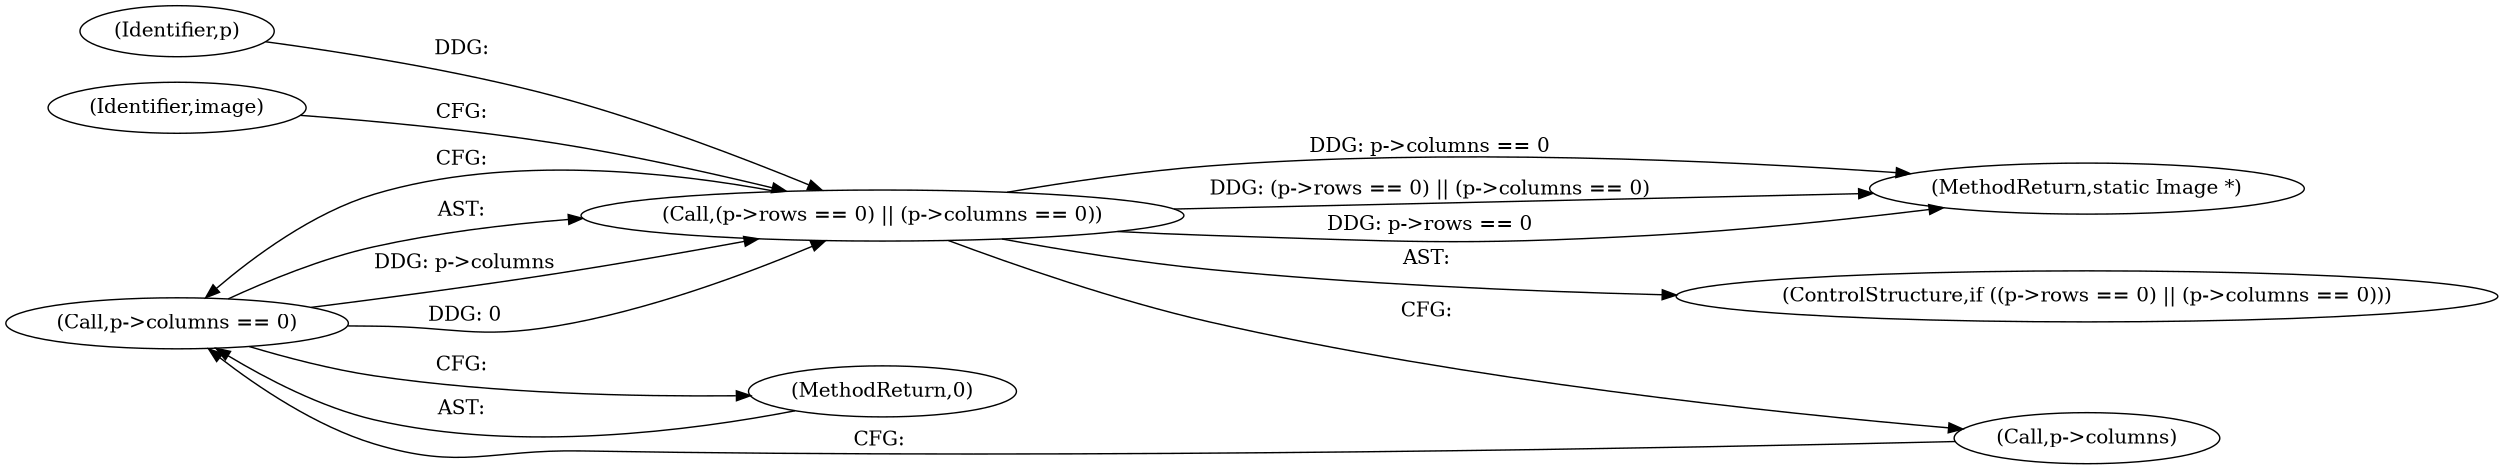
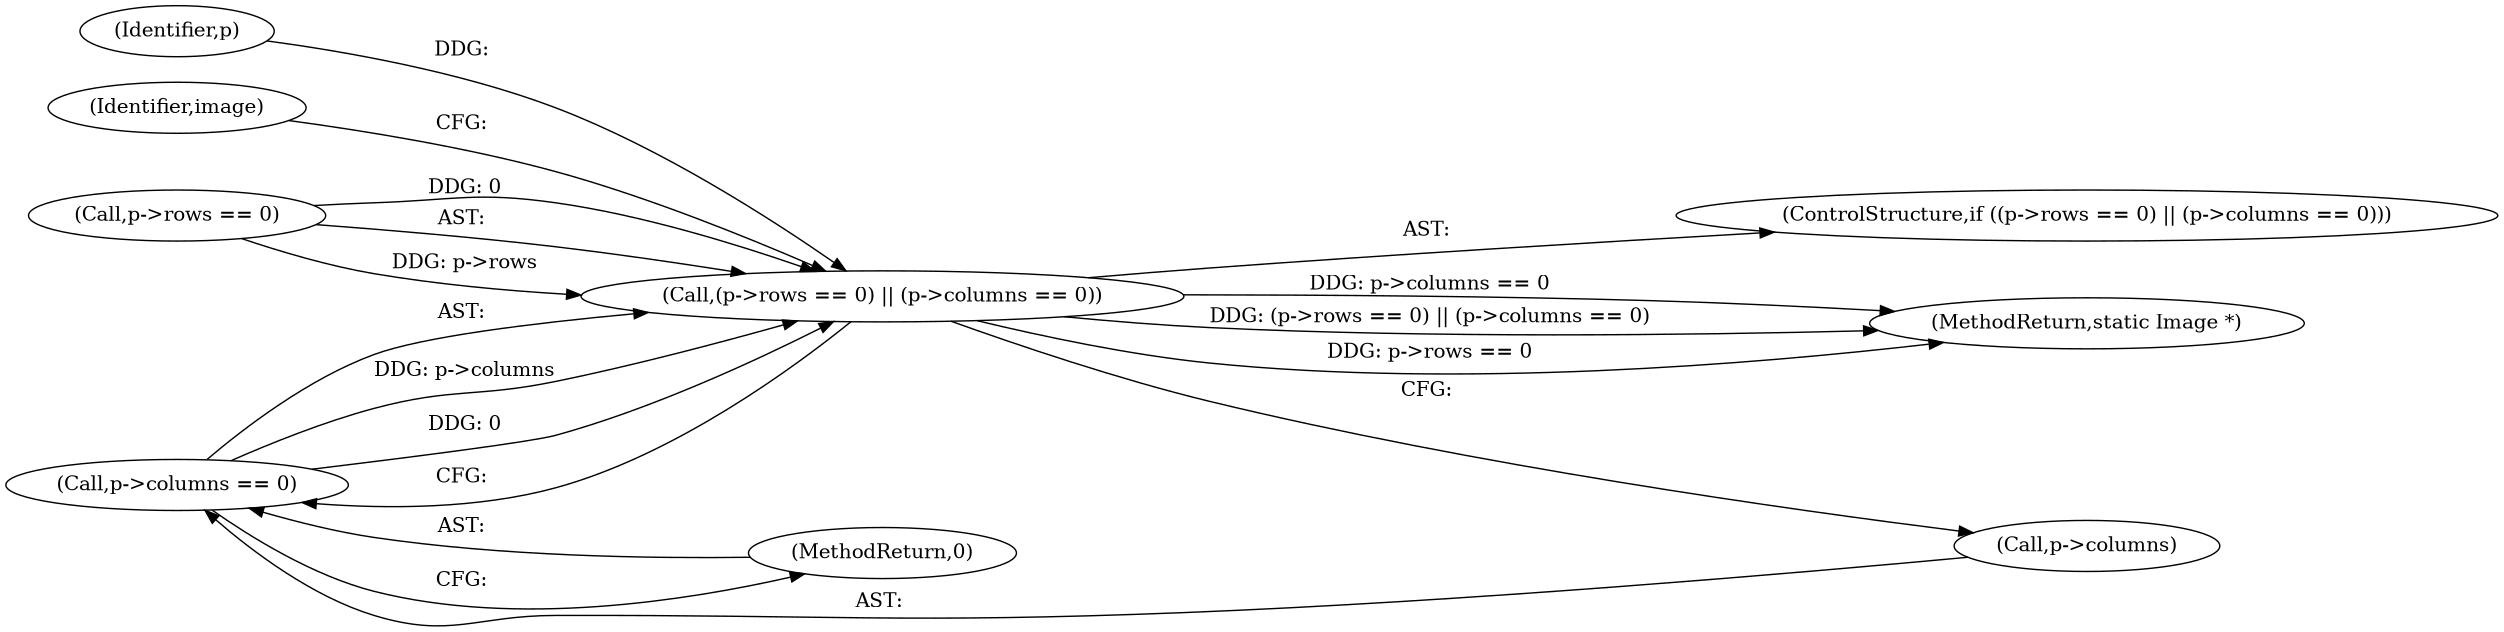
none -> (177, 216)
(882, 440) -> (882, 602)
